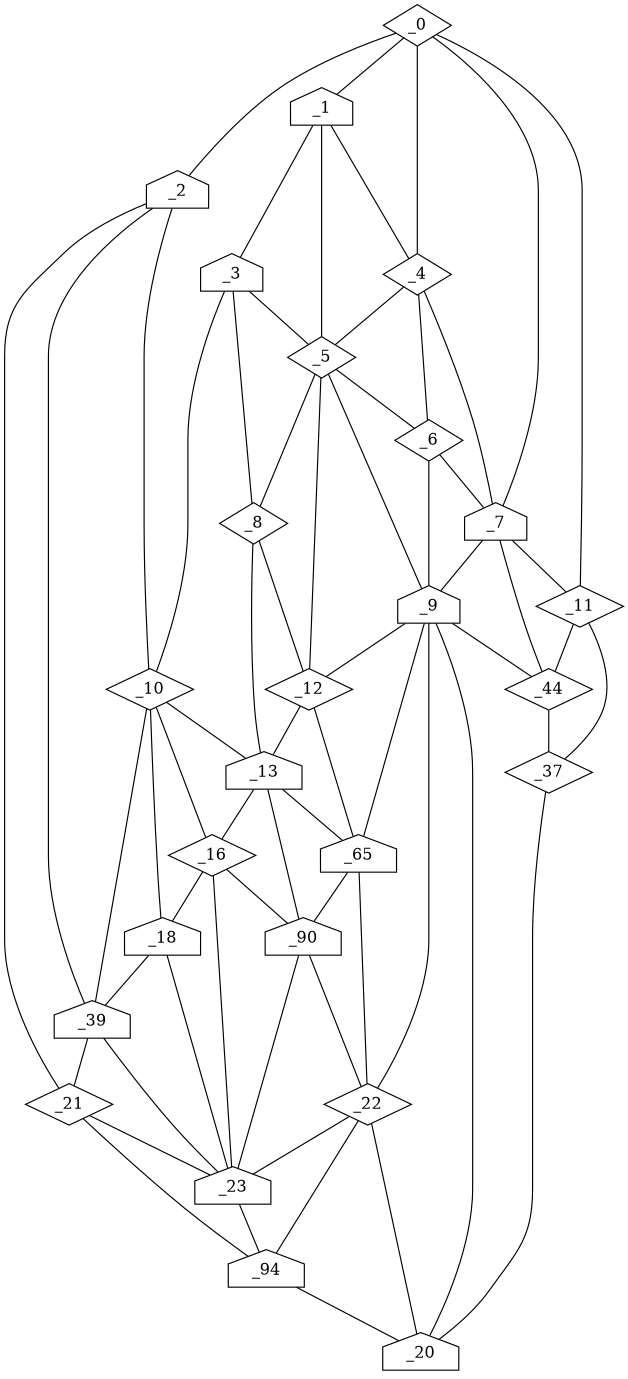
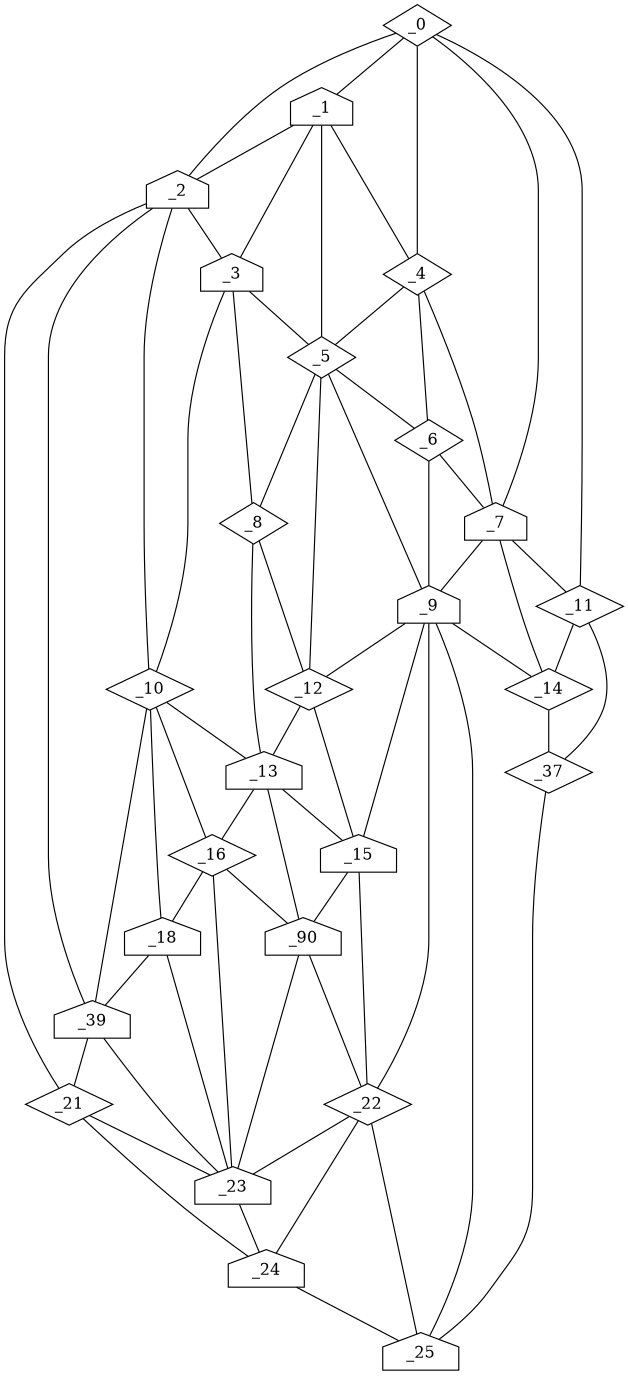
none -> (245, 152)
none -> (205, 233)
(549, 689) -> (549, 689)
(359, 855) -> (359, 855)
(266, 1270) -> (266, 1270)
(421, 1353) -> (421, 1353)
